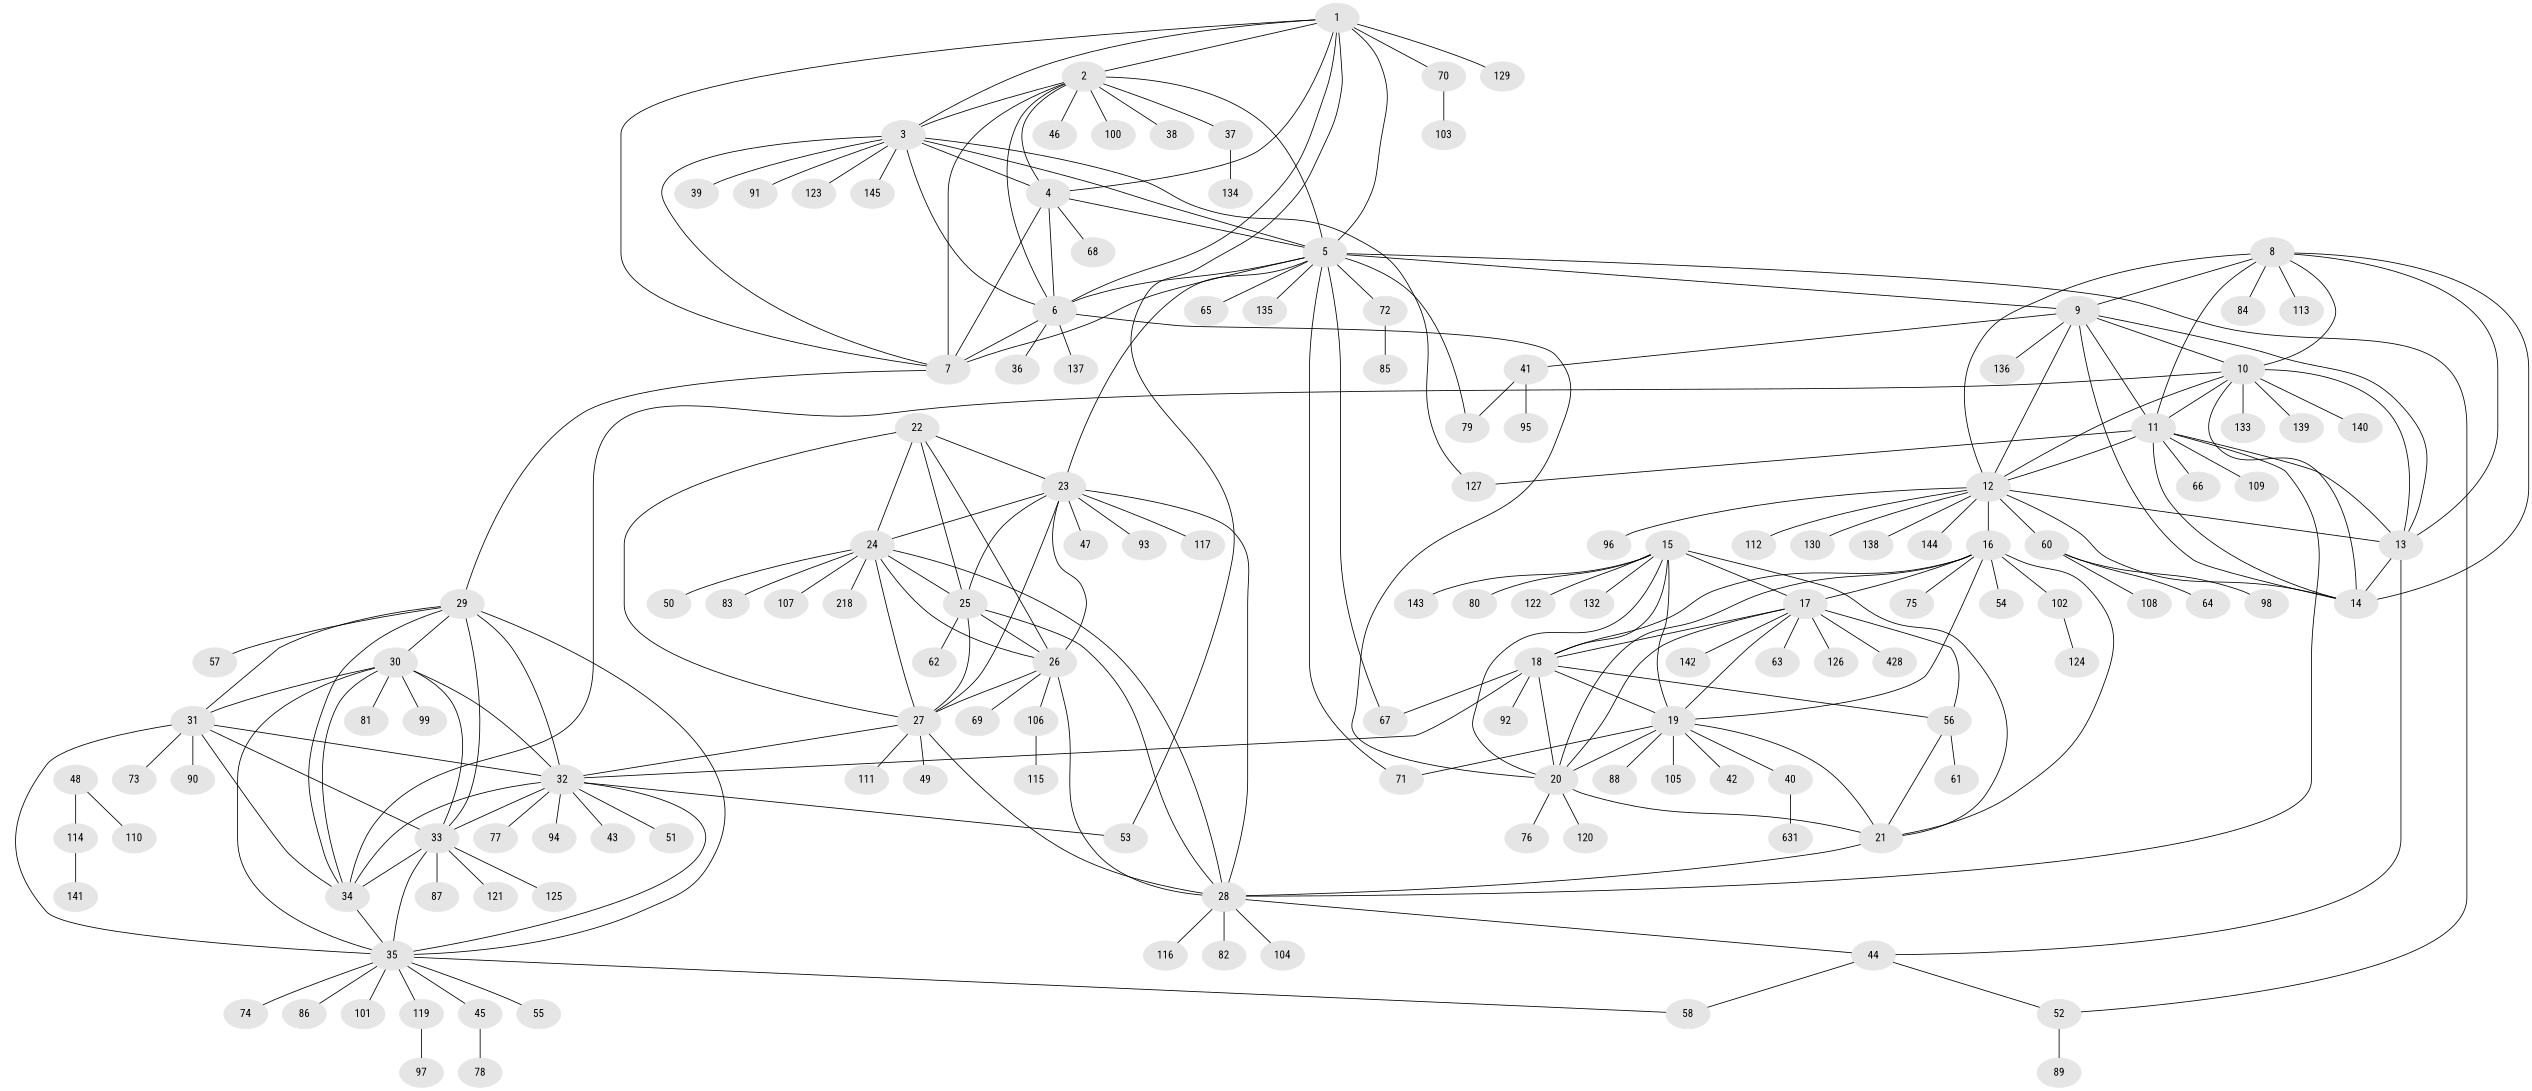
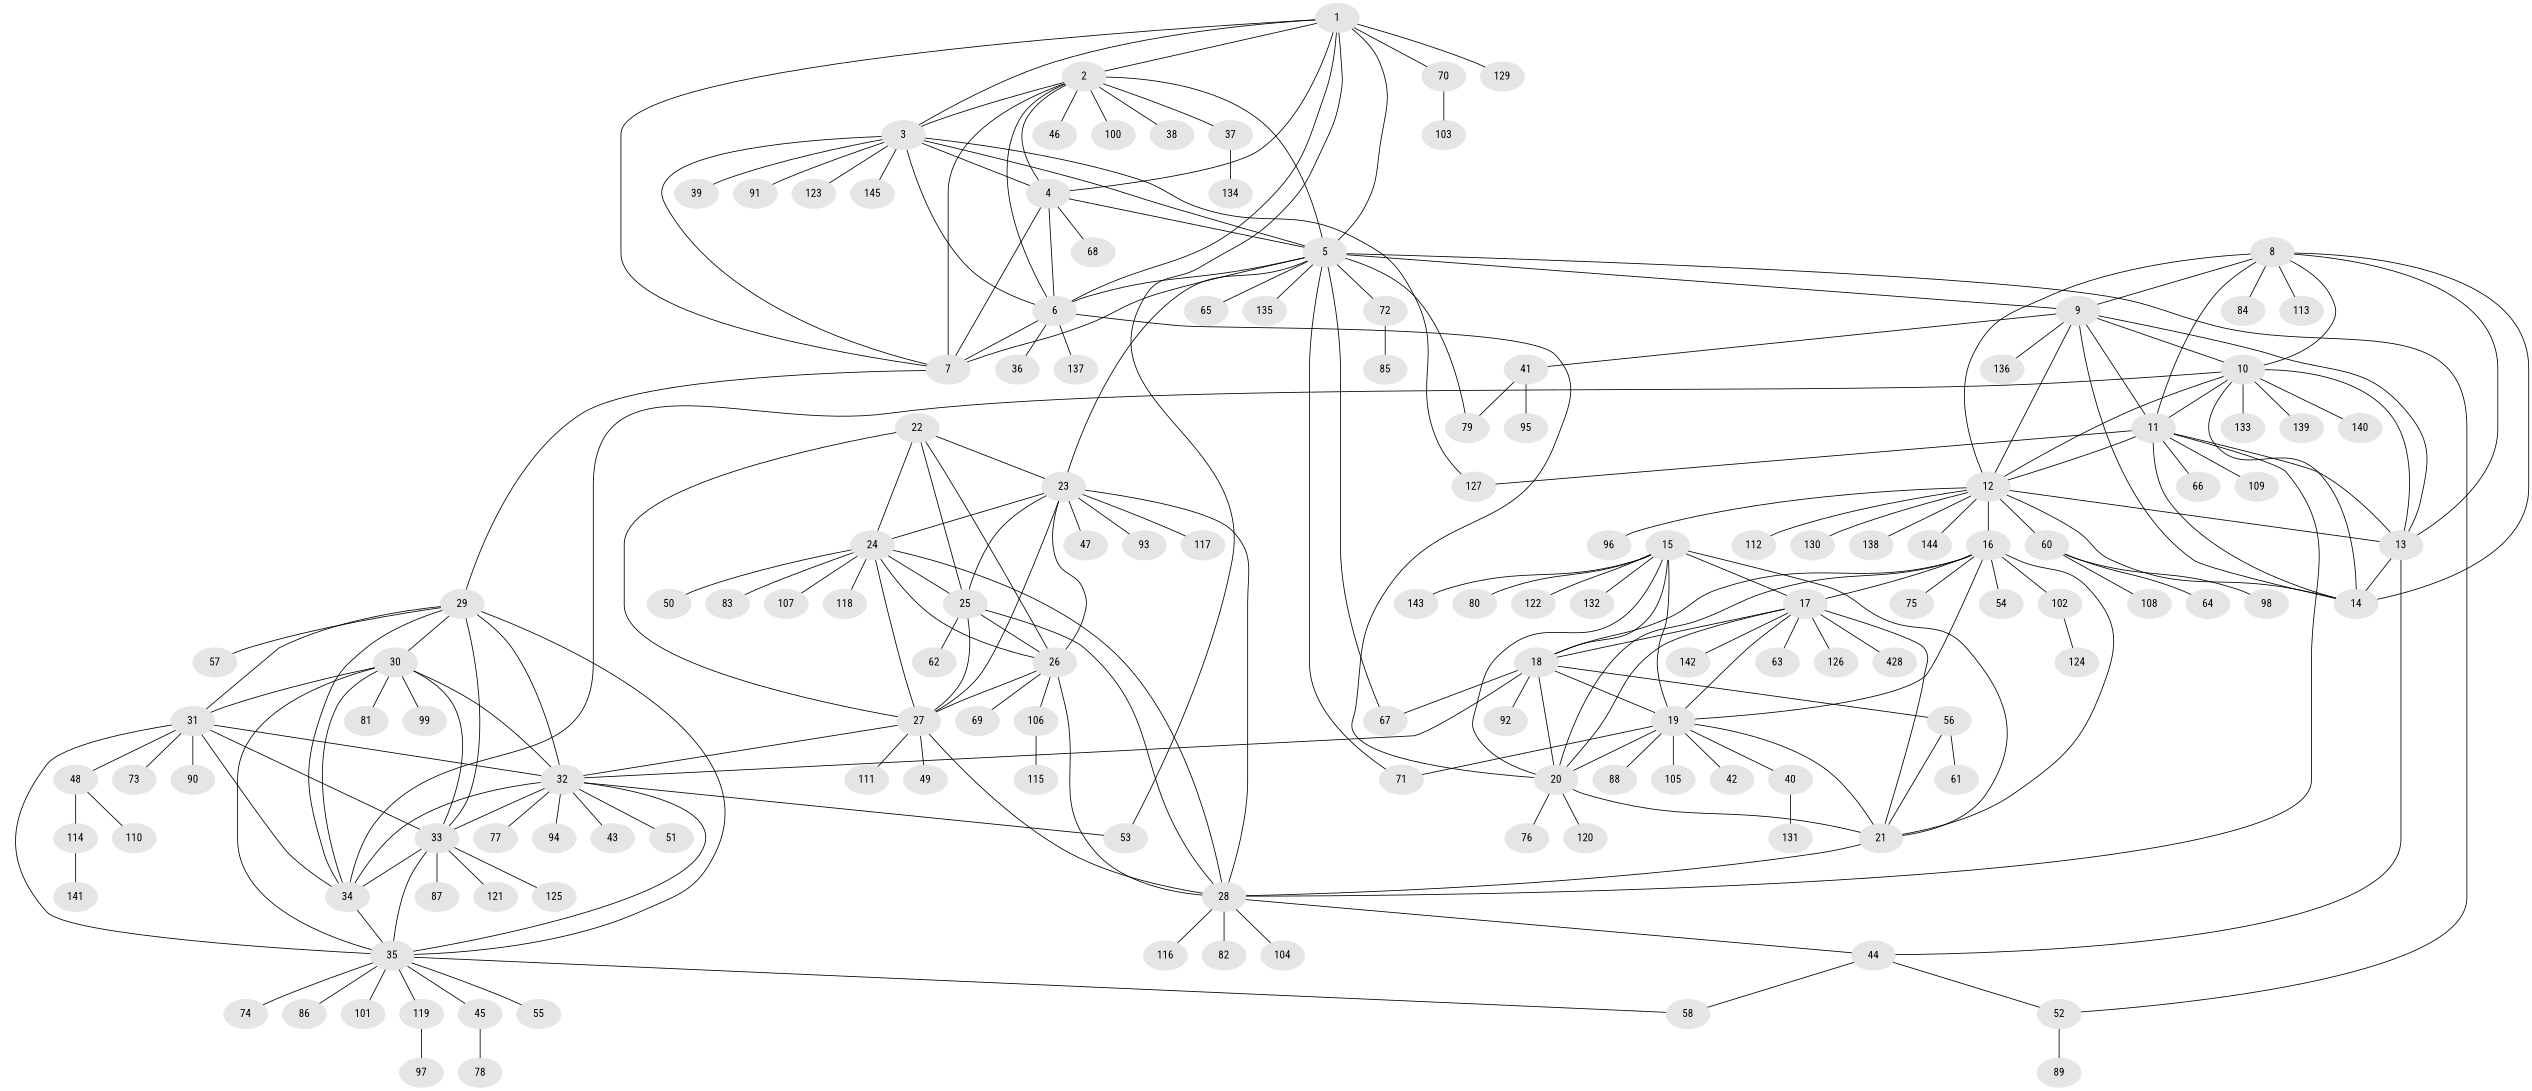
(845, 604) -> (845, 604)
(1918, 637) -> (1923, 684)
none -> (134, 750)
(1791, 838) -> (1791, 838)
